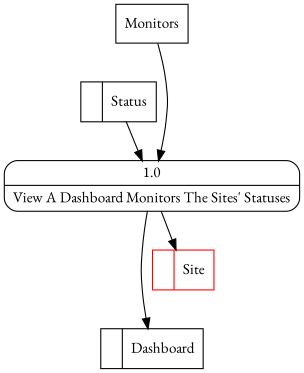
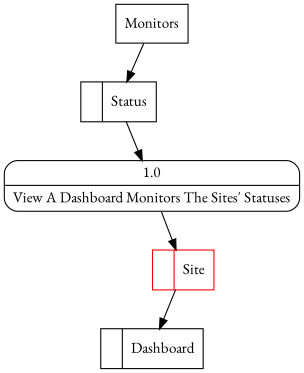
(167, 97) -> (138, 58)
(141, 264) -> (170, 304)
